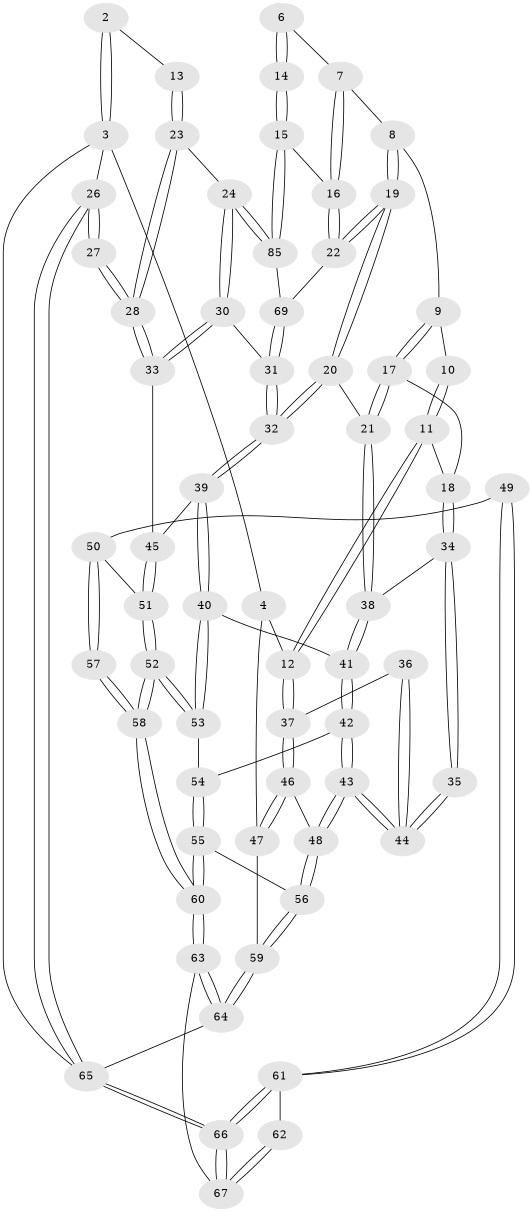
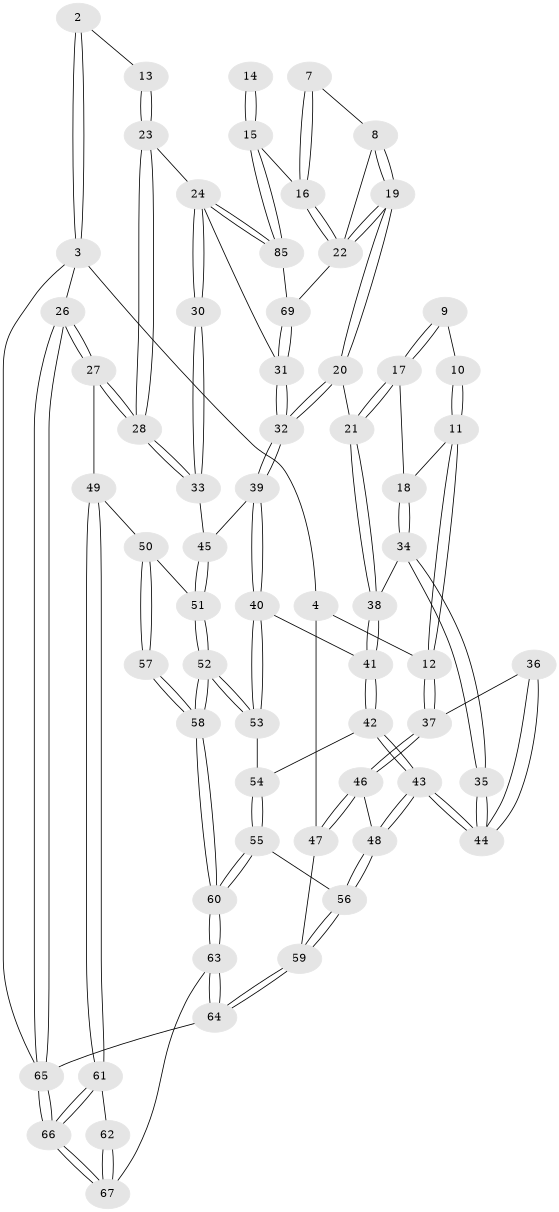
(282, 18) -> none
(433, 220) -> (358, 194)
(247, 341) -> (238, 283)
none -> (94, 430)
